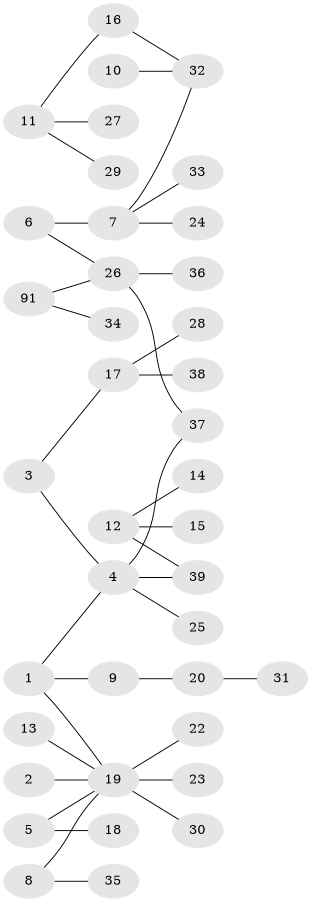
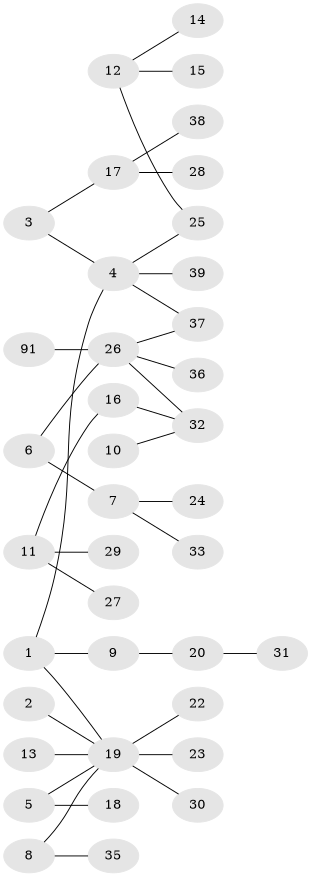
(165, 151) -> (156, 388)
(113, 324) -> none
(156, 552) -> (143, 145)
